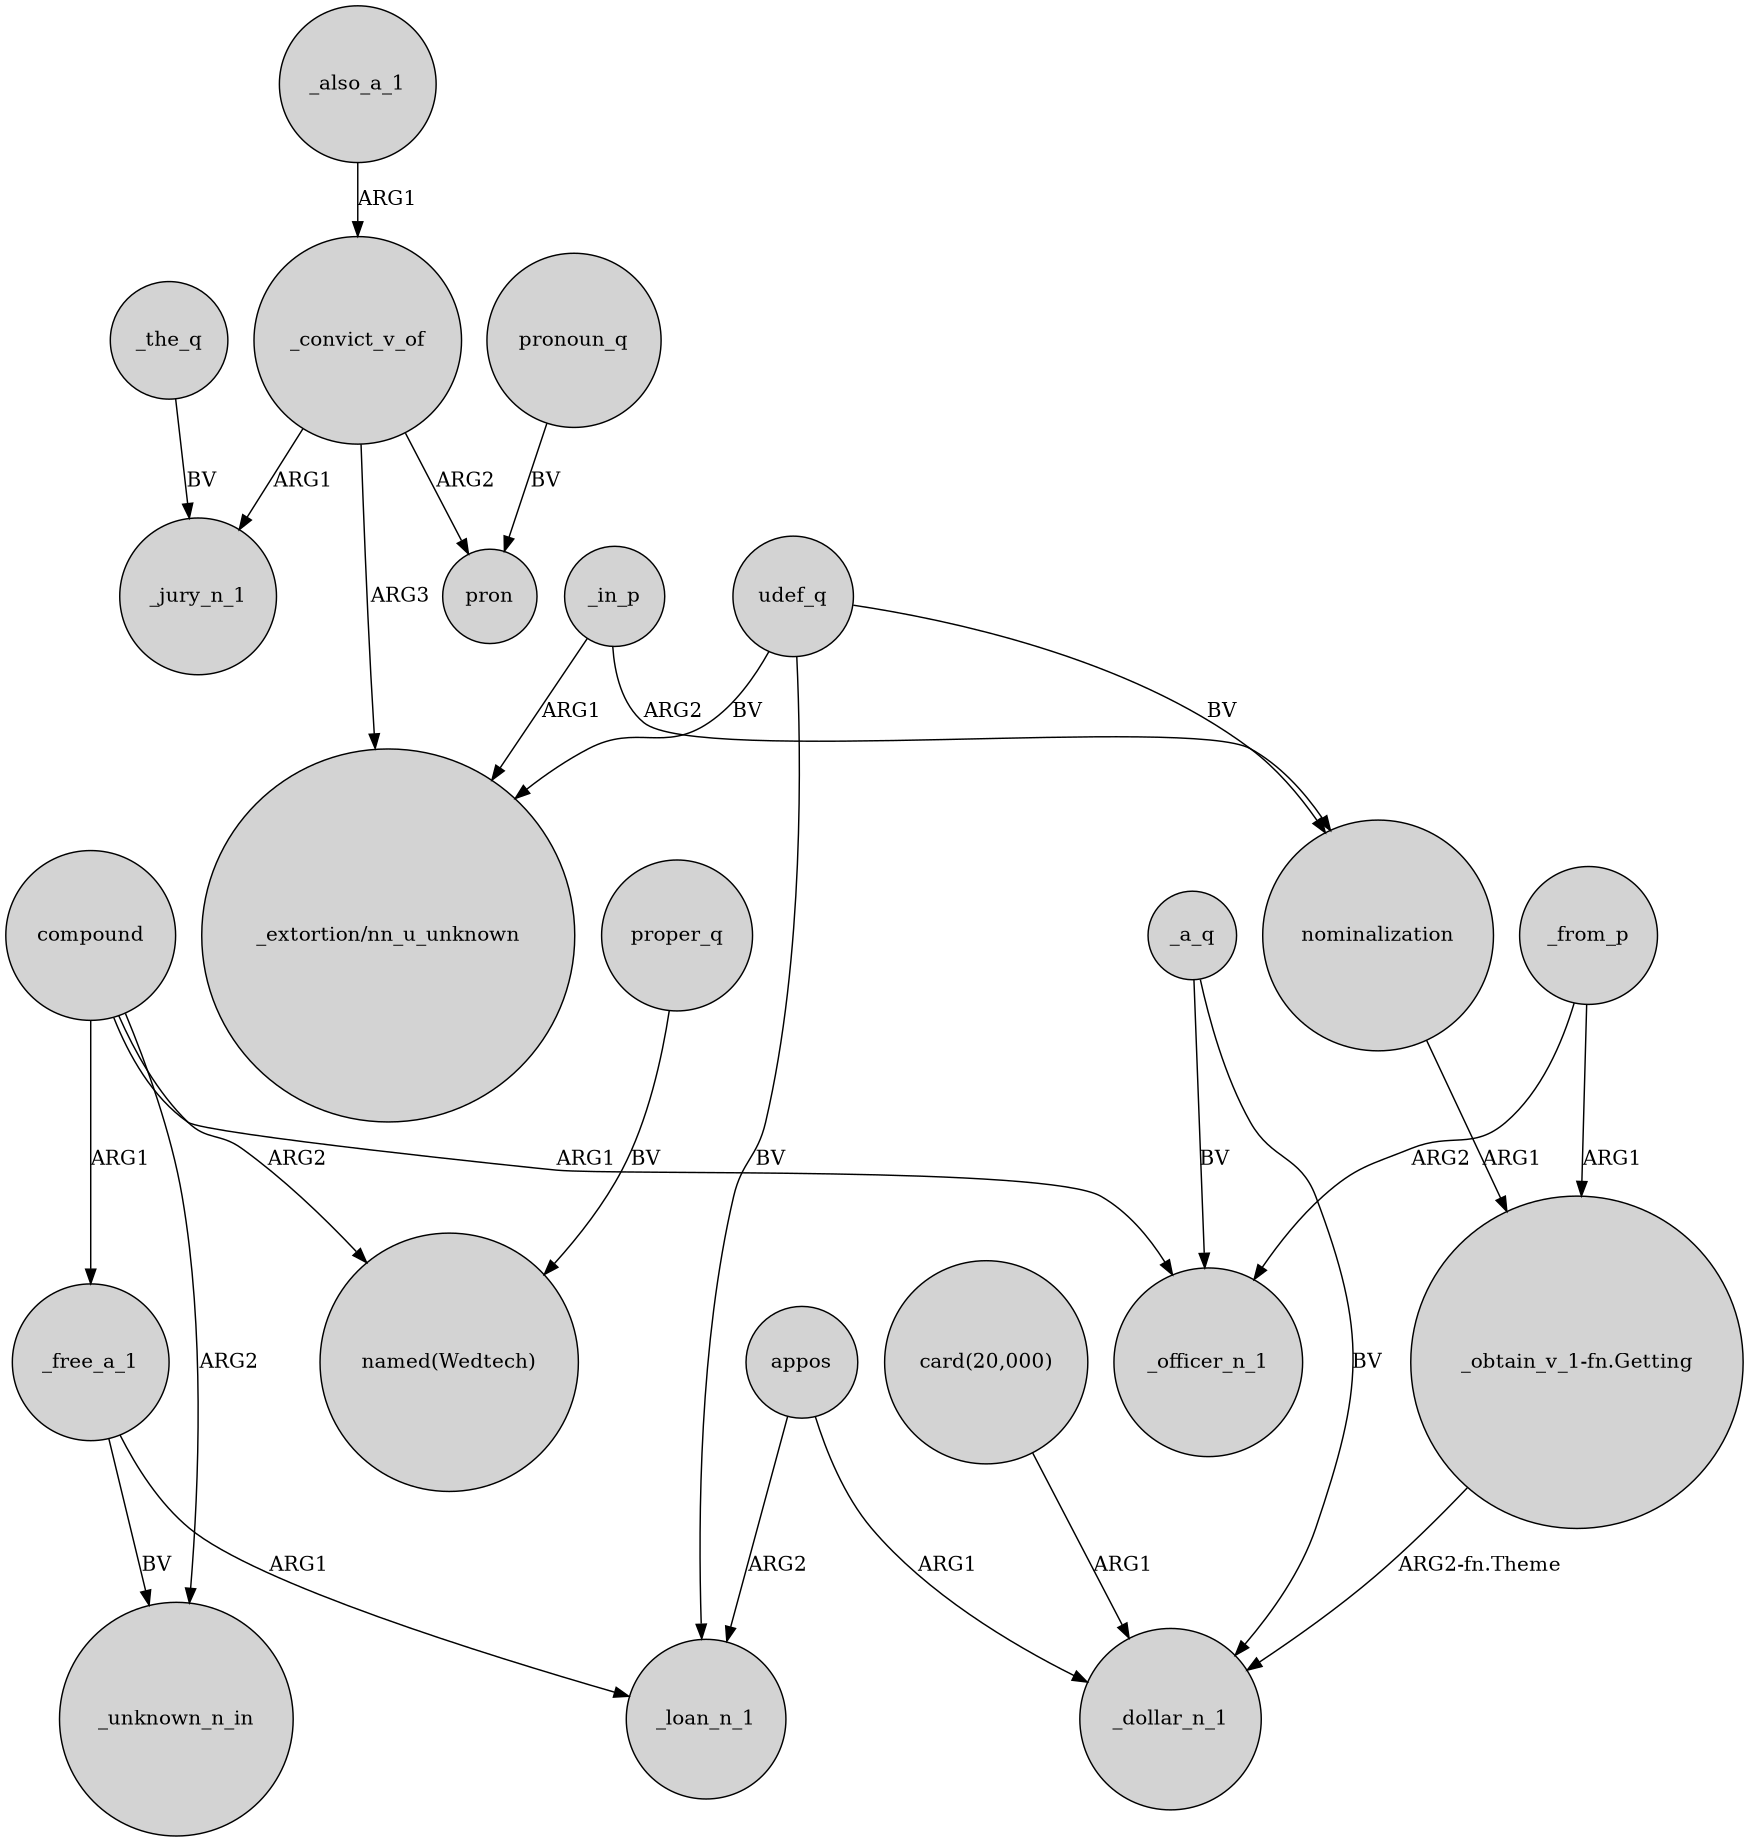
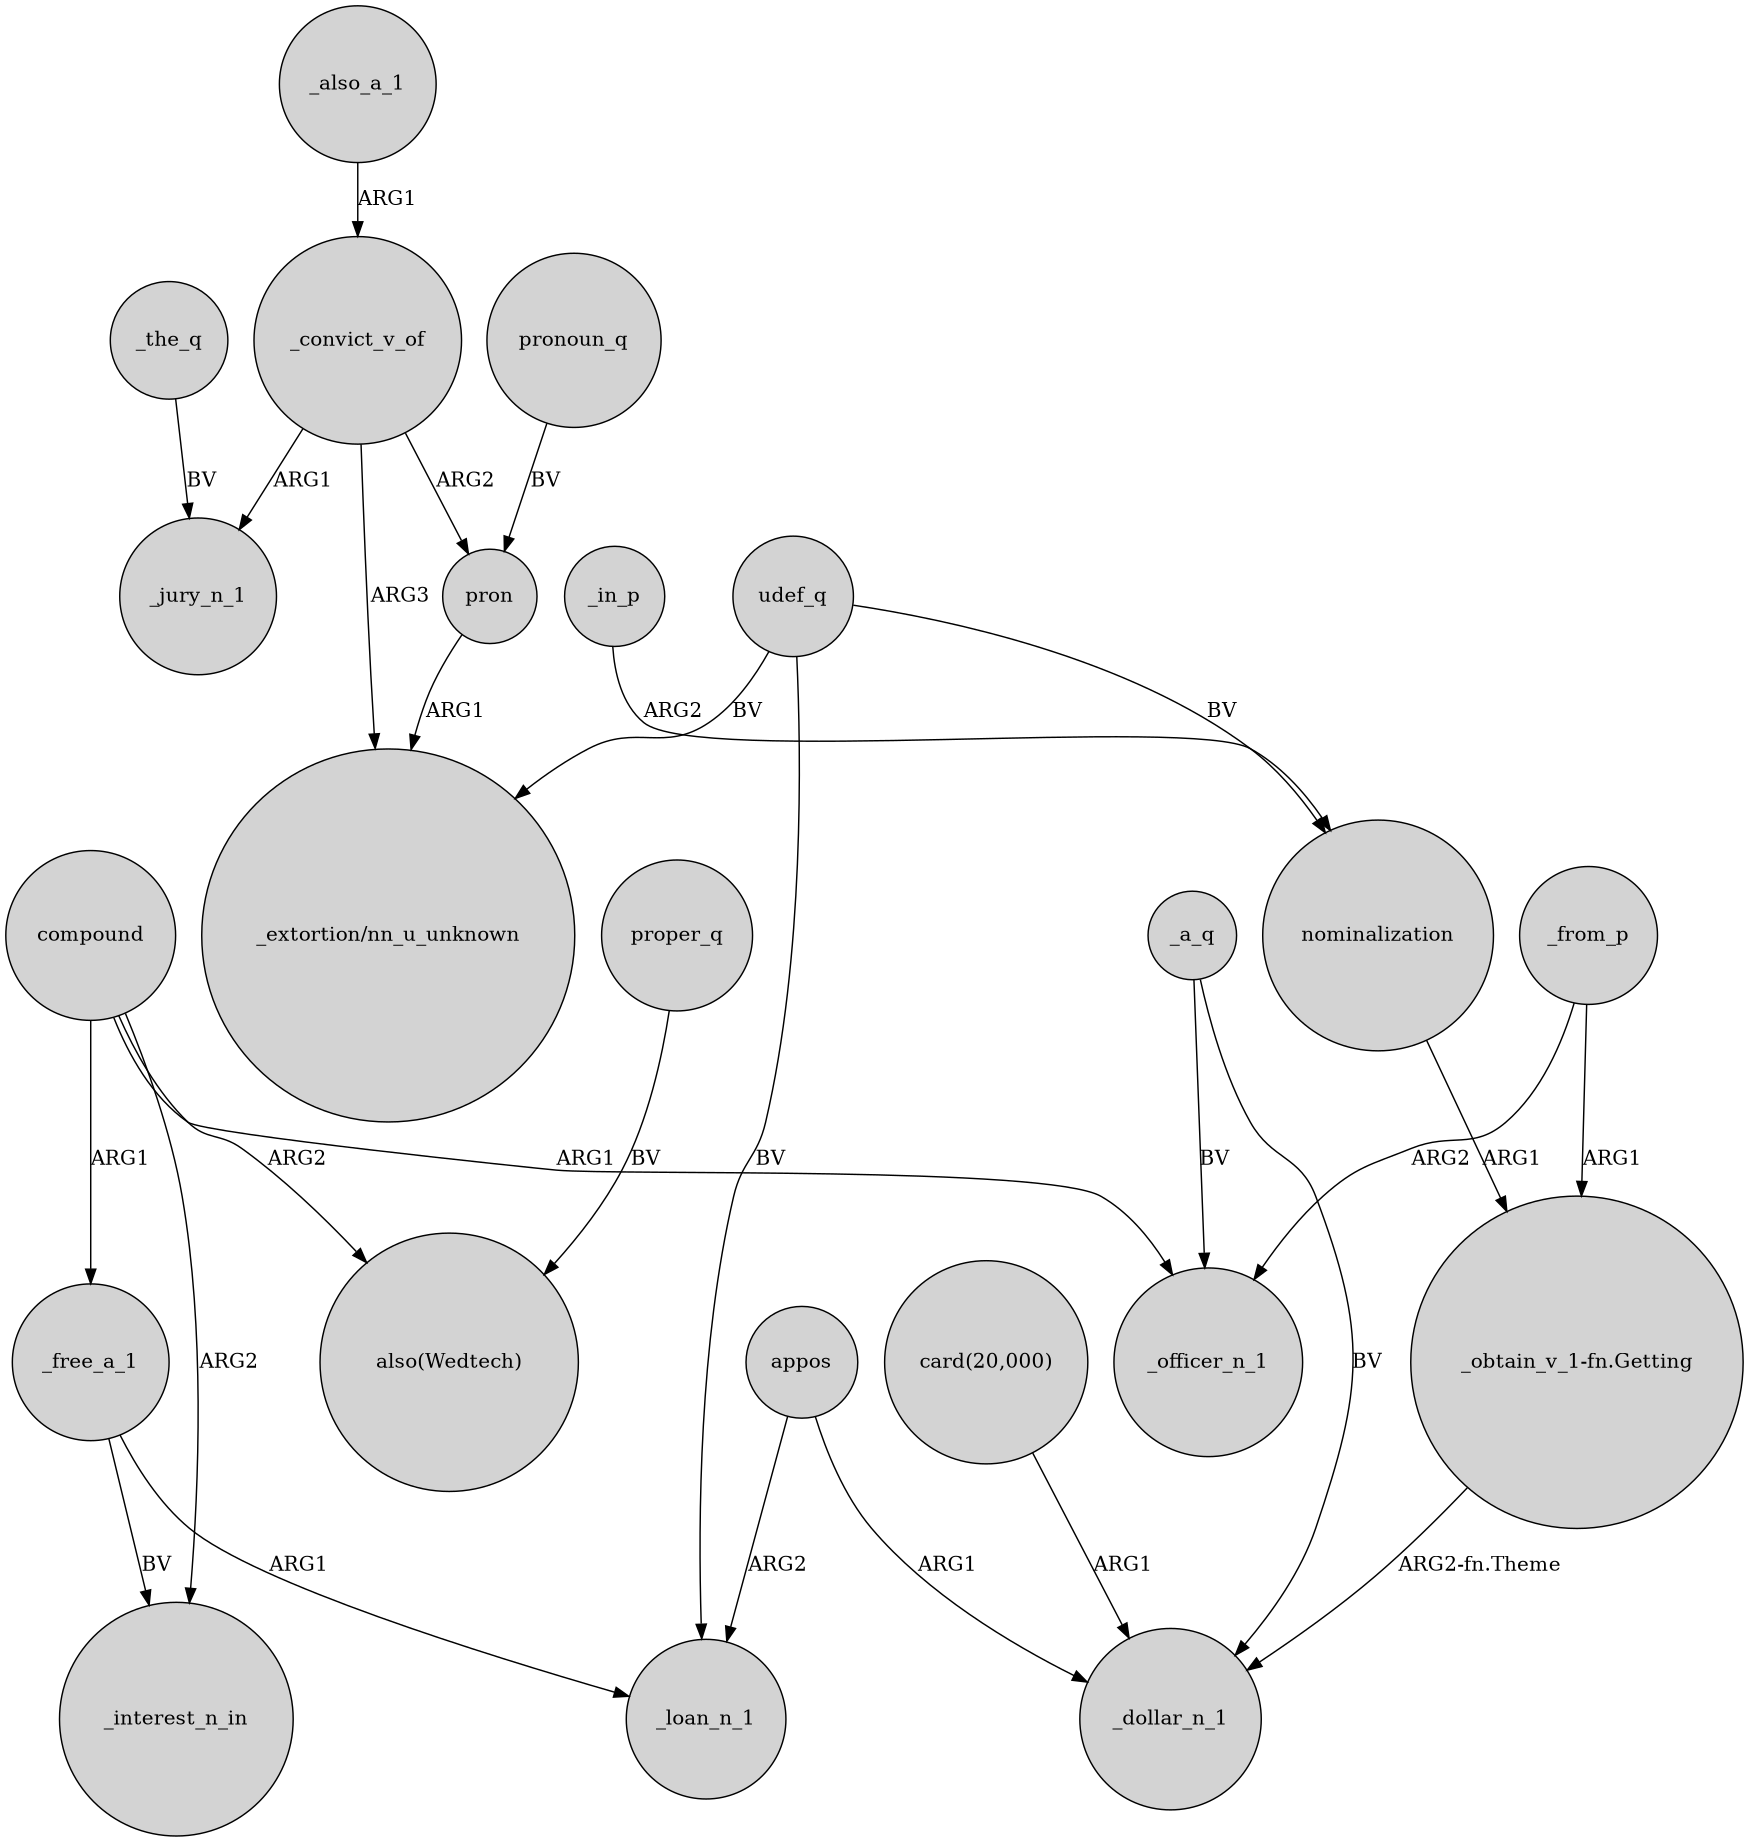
(544, 703) -> (434, 683)
(449, 1362) -> (449, 1362)
(176, 1719) -> (176, 1719)
